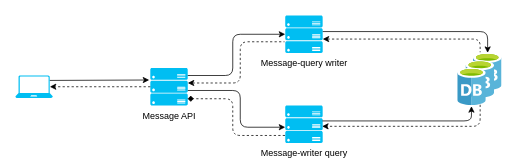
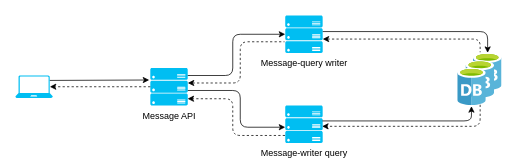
(194, 99) -> (193, 99)
